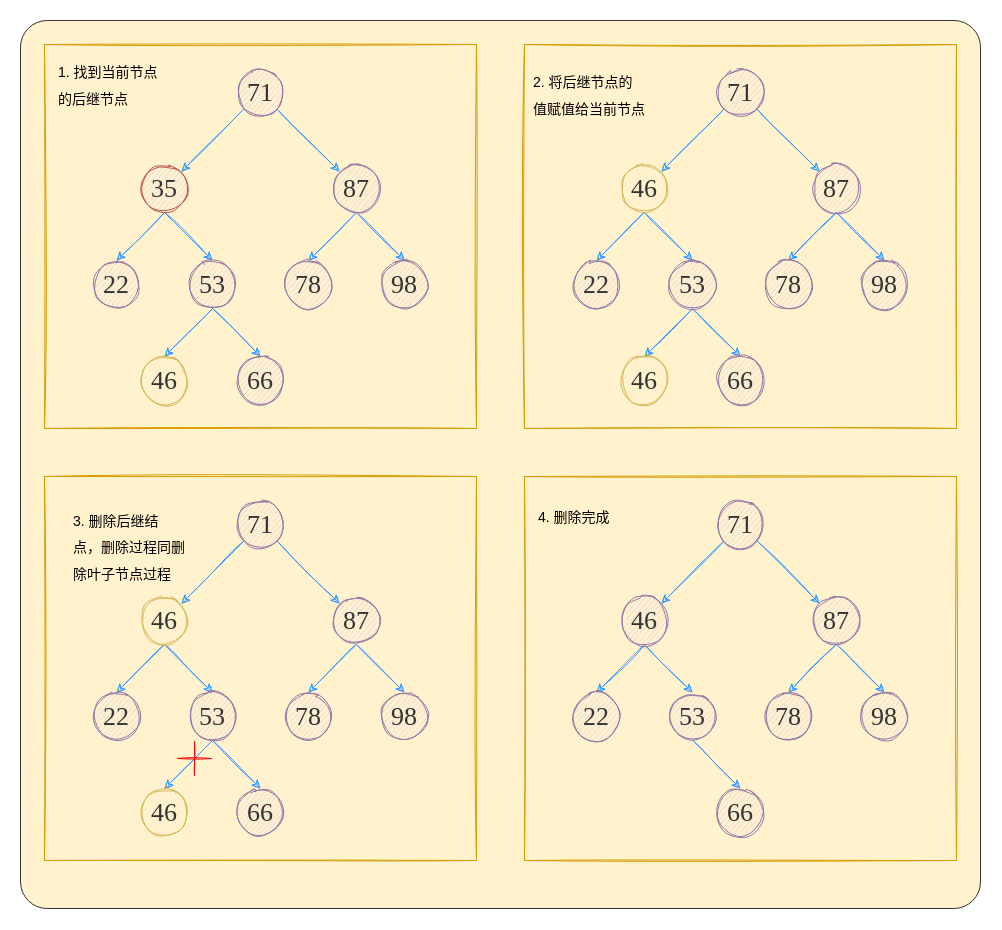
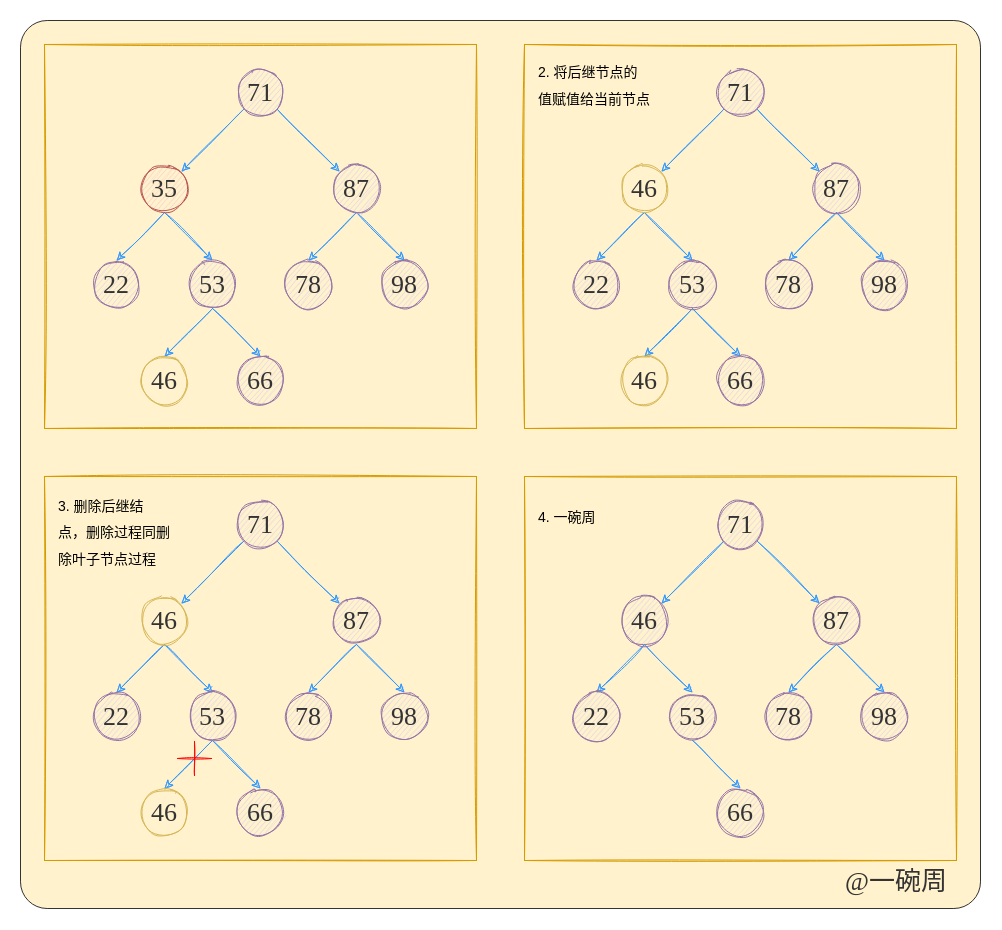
(114, 84) -> none
(589, 94) -> (594, 84)
(165, 189) -> (165, 189)
(595, 516) -> (584, 516)
(129, 546) -> (114, 531)
none -> (897, 882)
